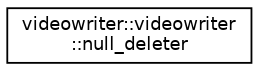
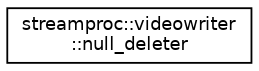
(129, 36) -> (129, 36)
